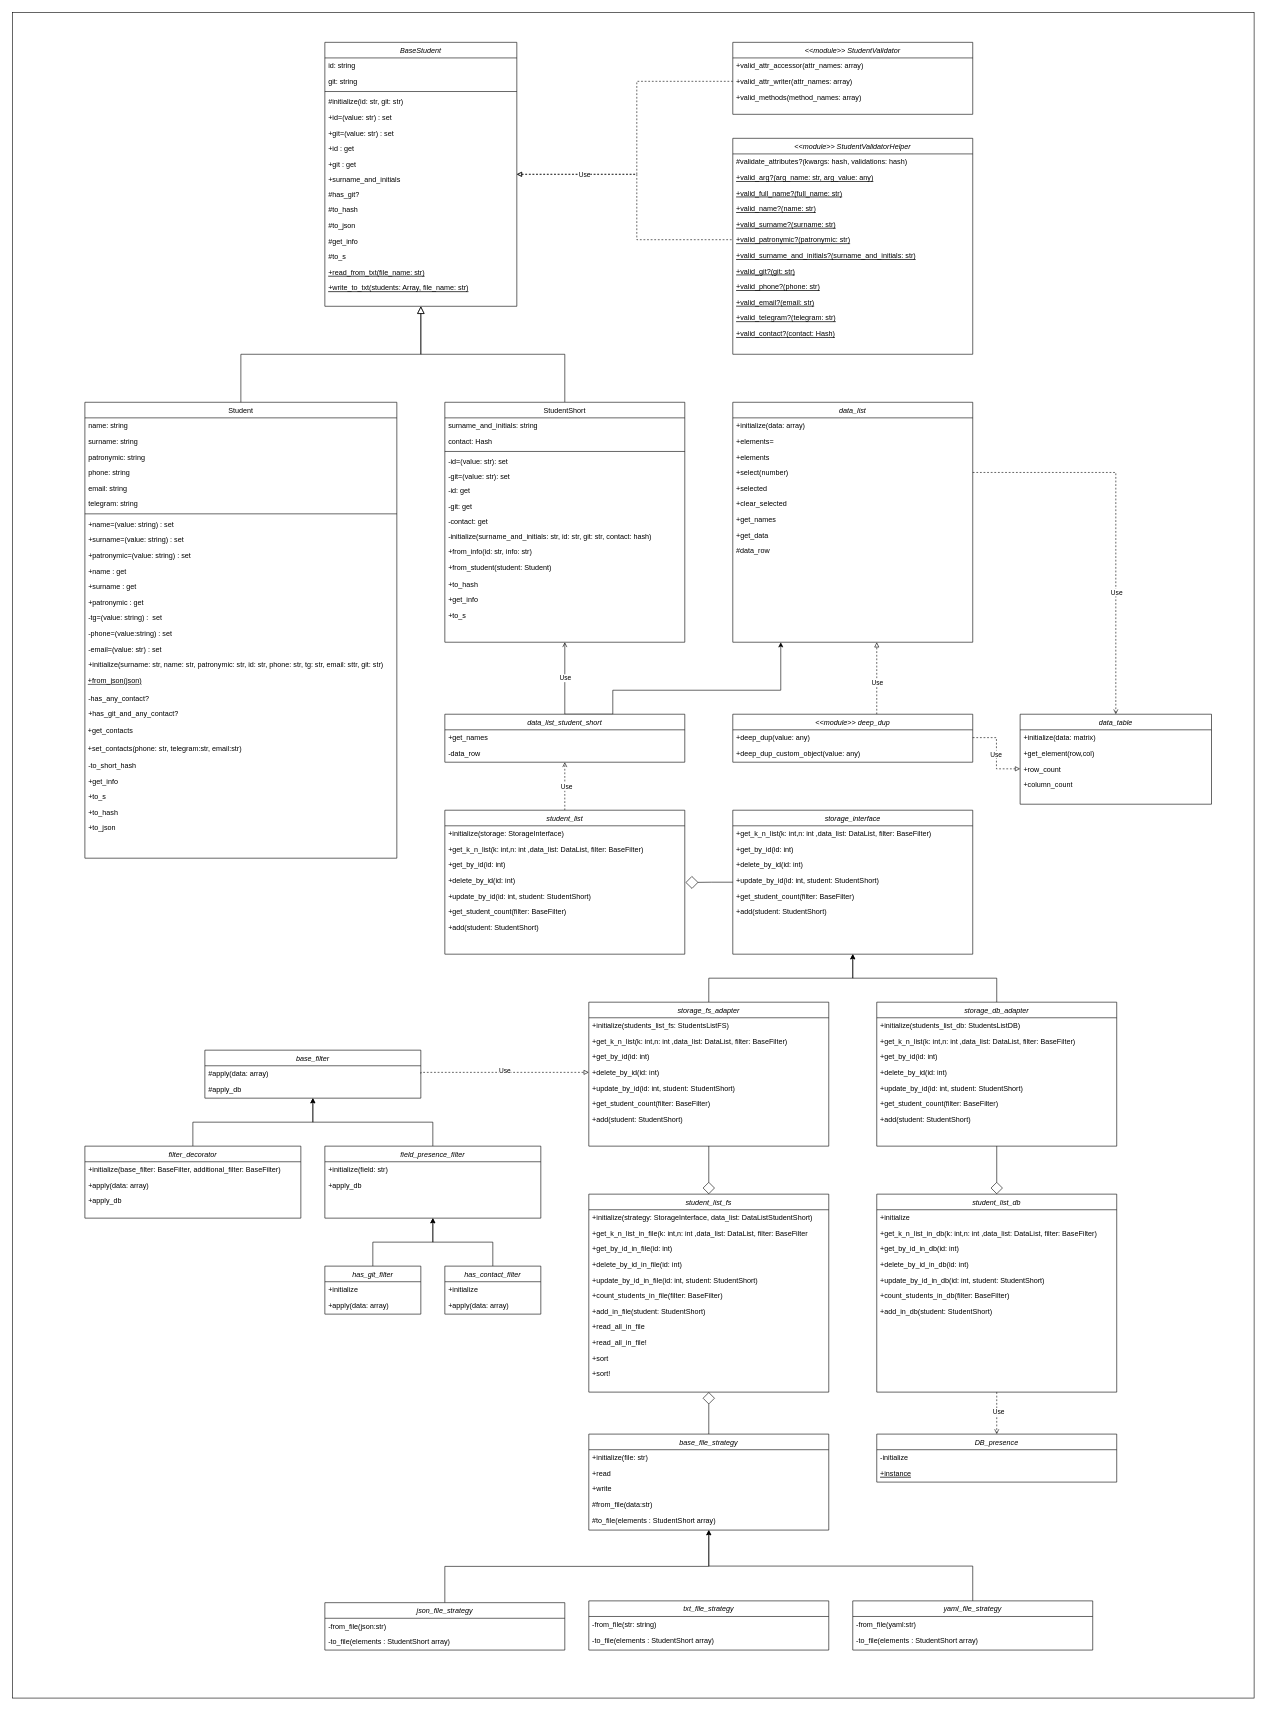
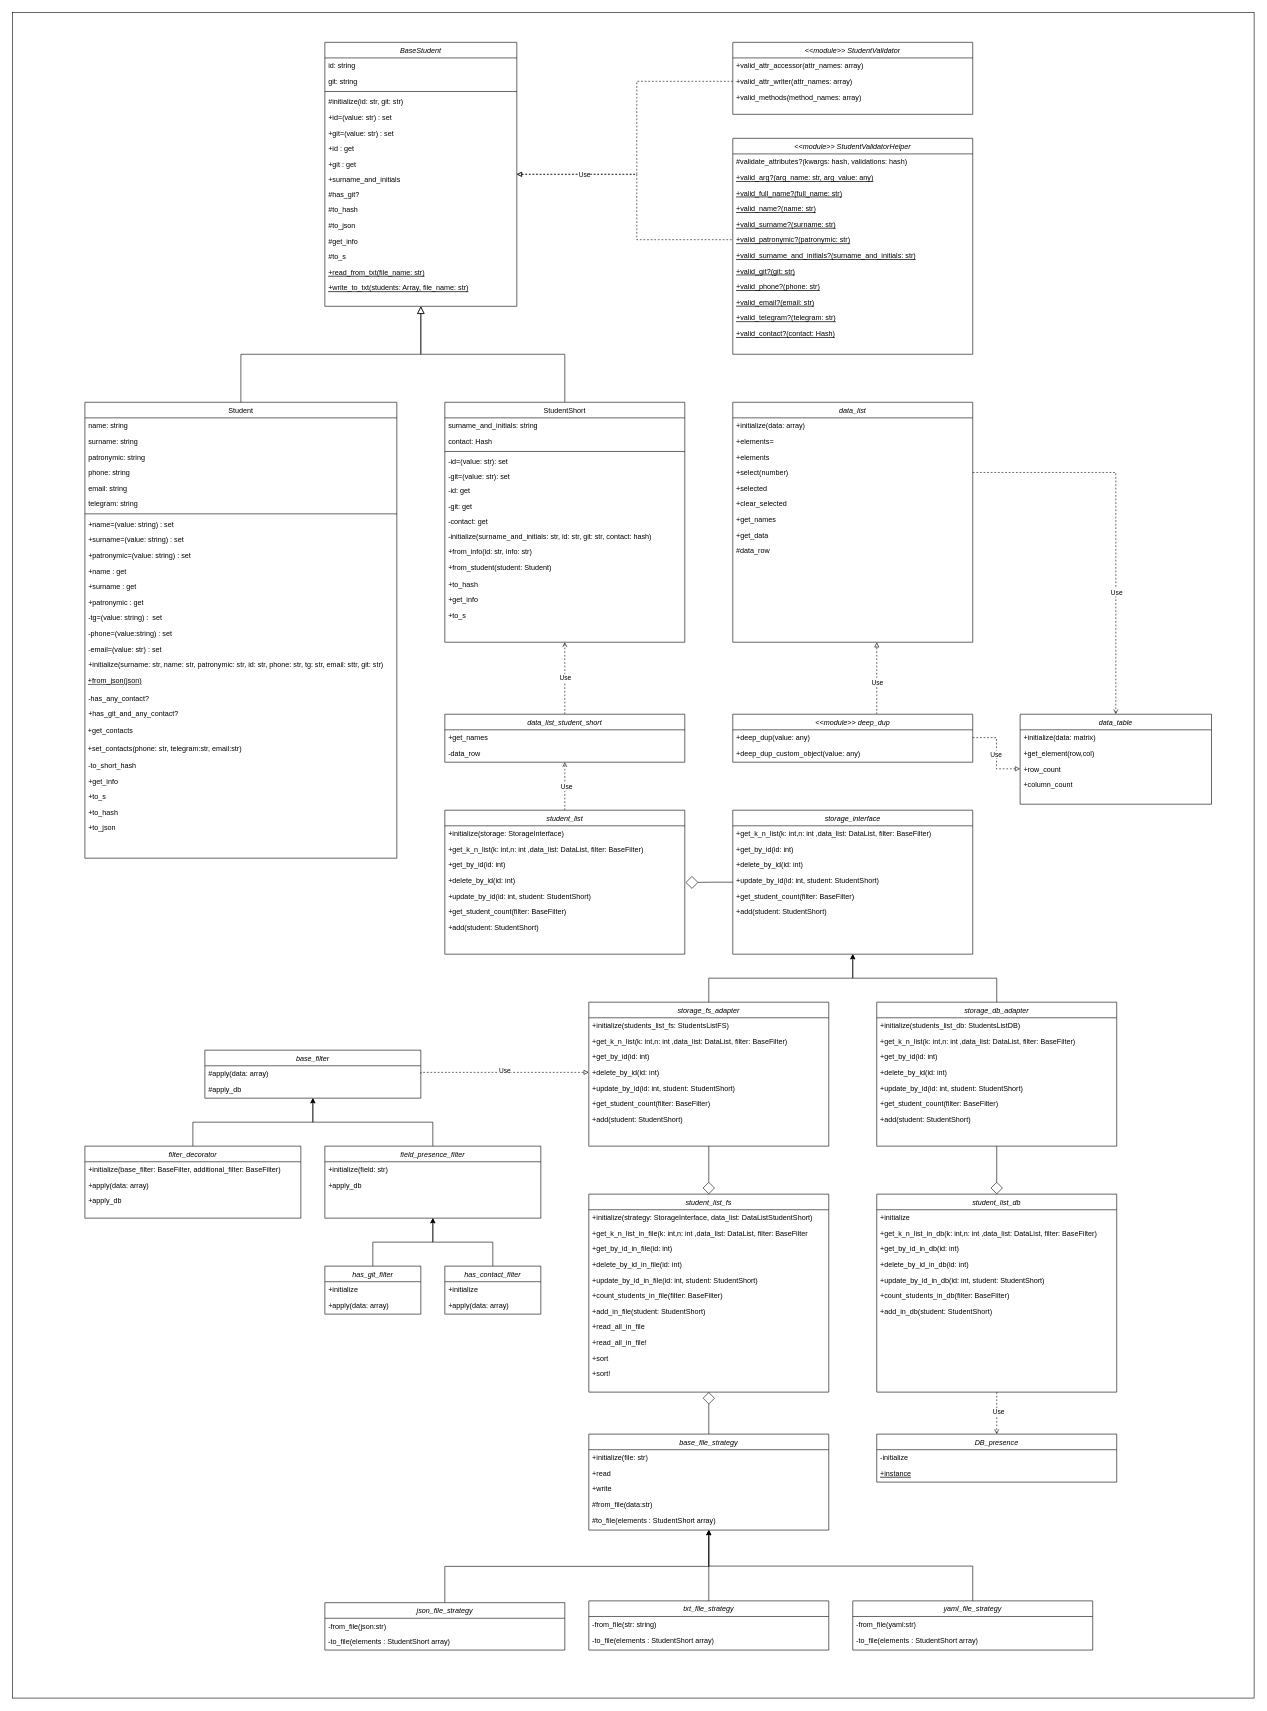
(565, 680) -> (565, 680)
(781, 690) -> none
none -> (709, 1585)
